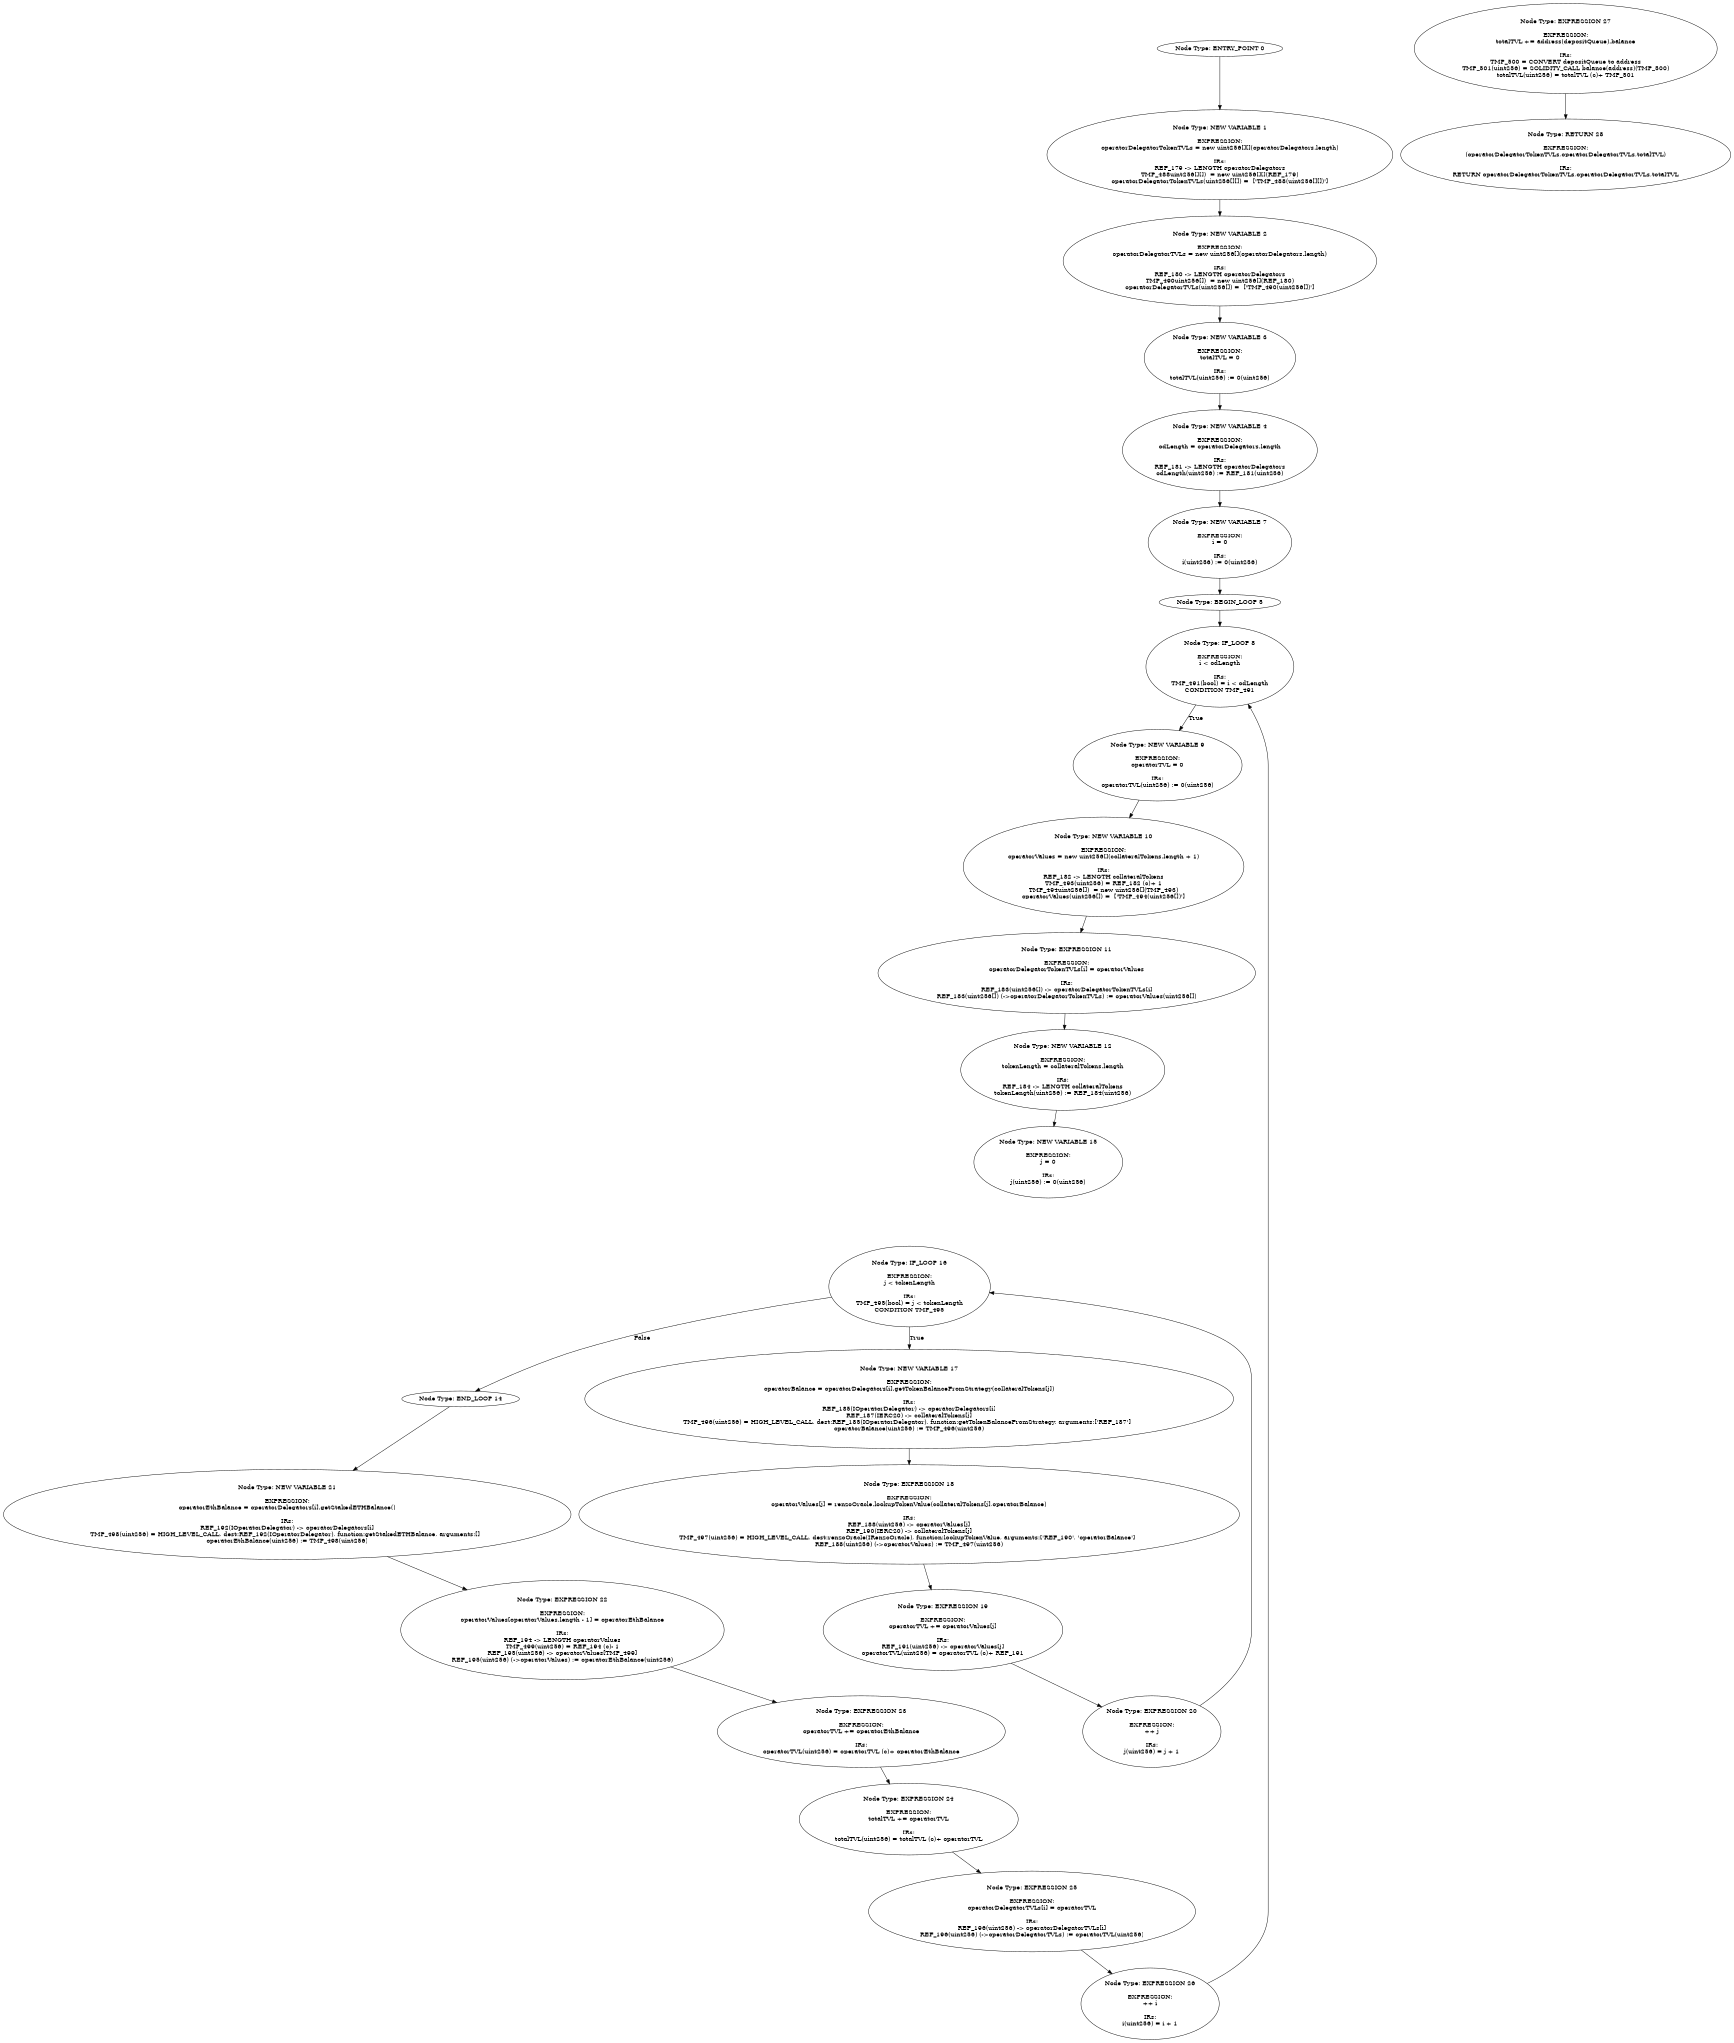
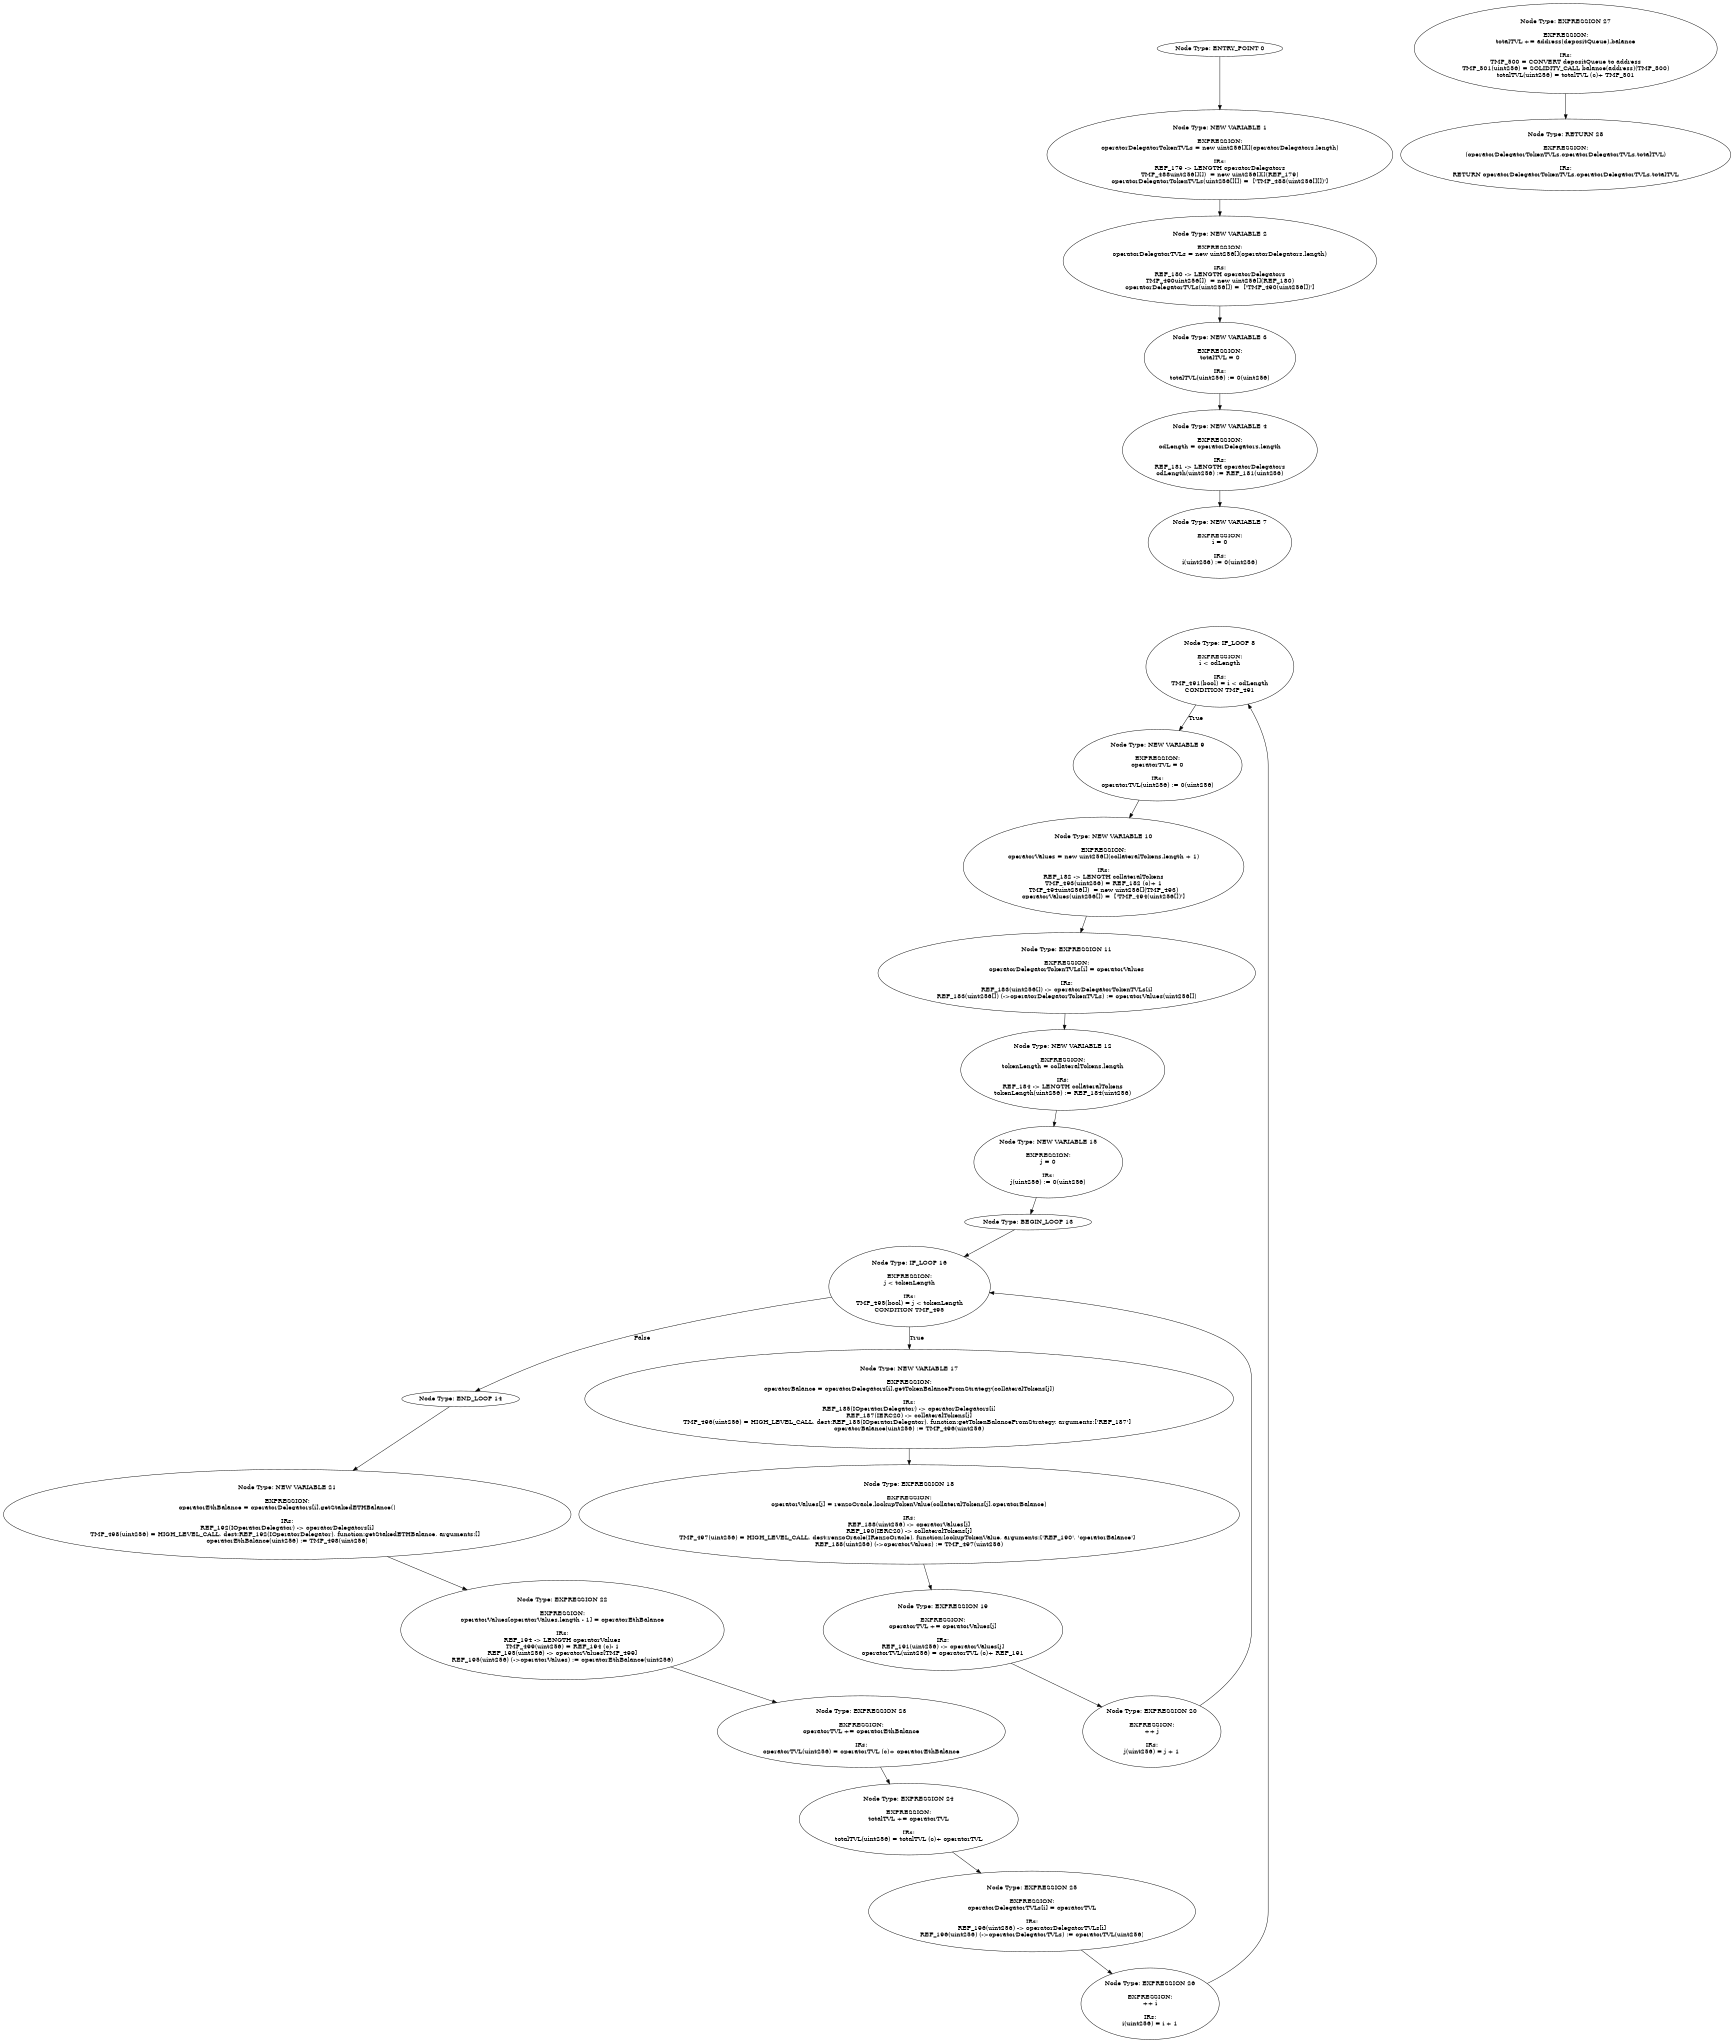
(1220, 602) -> none
none -> (1028, 1222)
